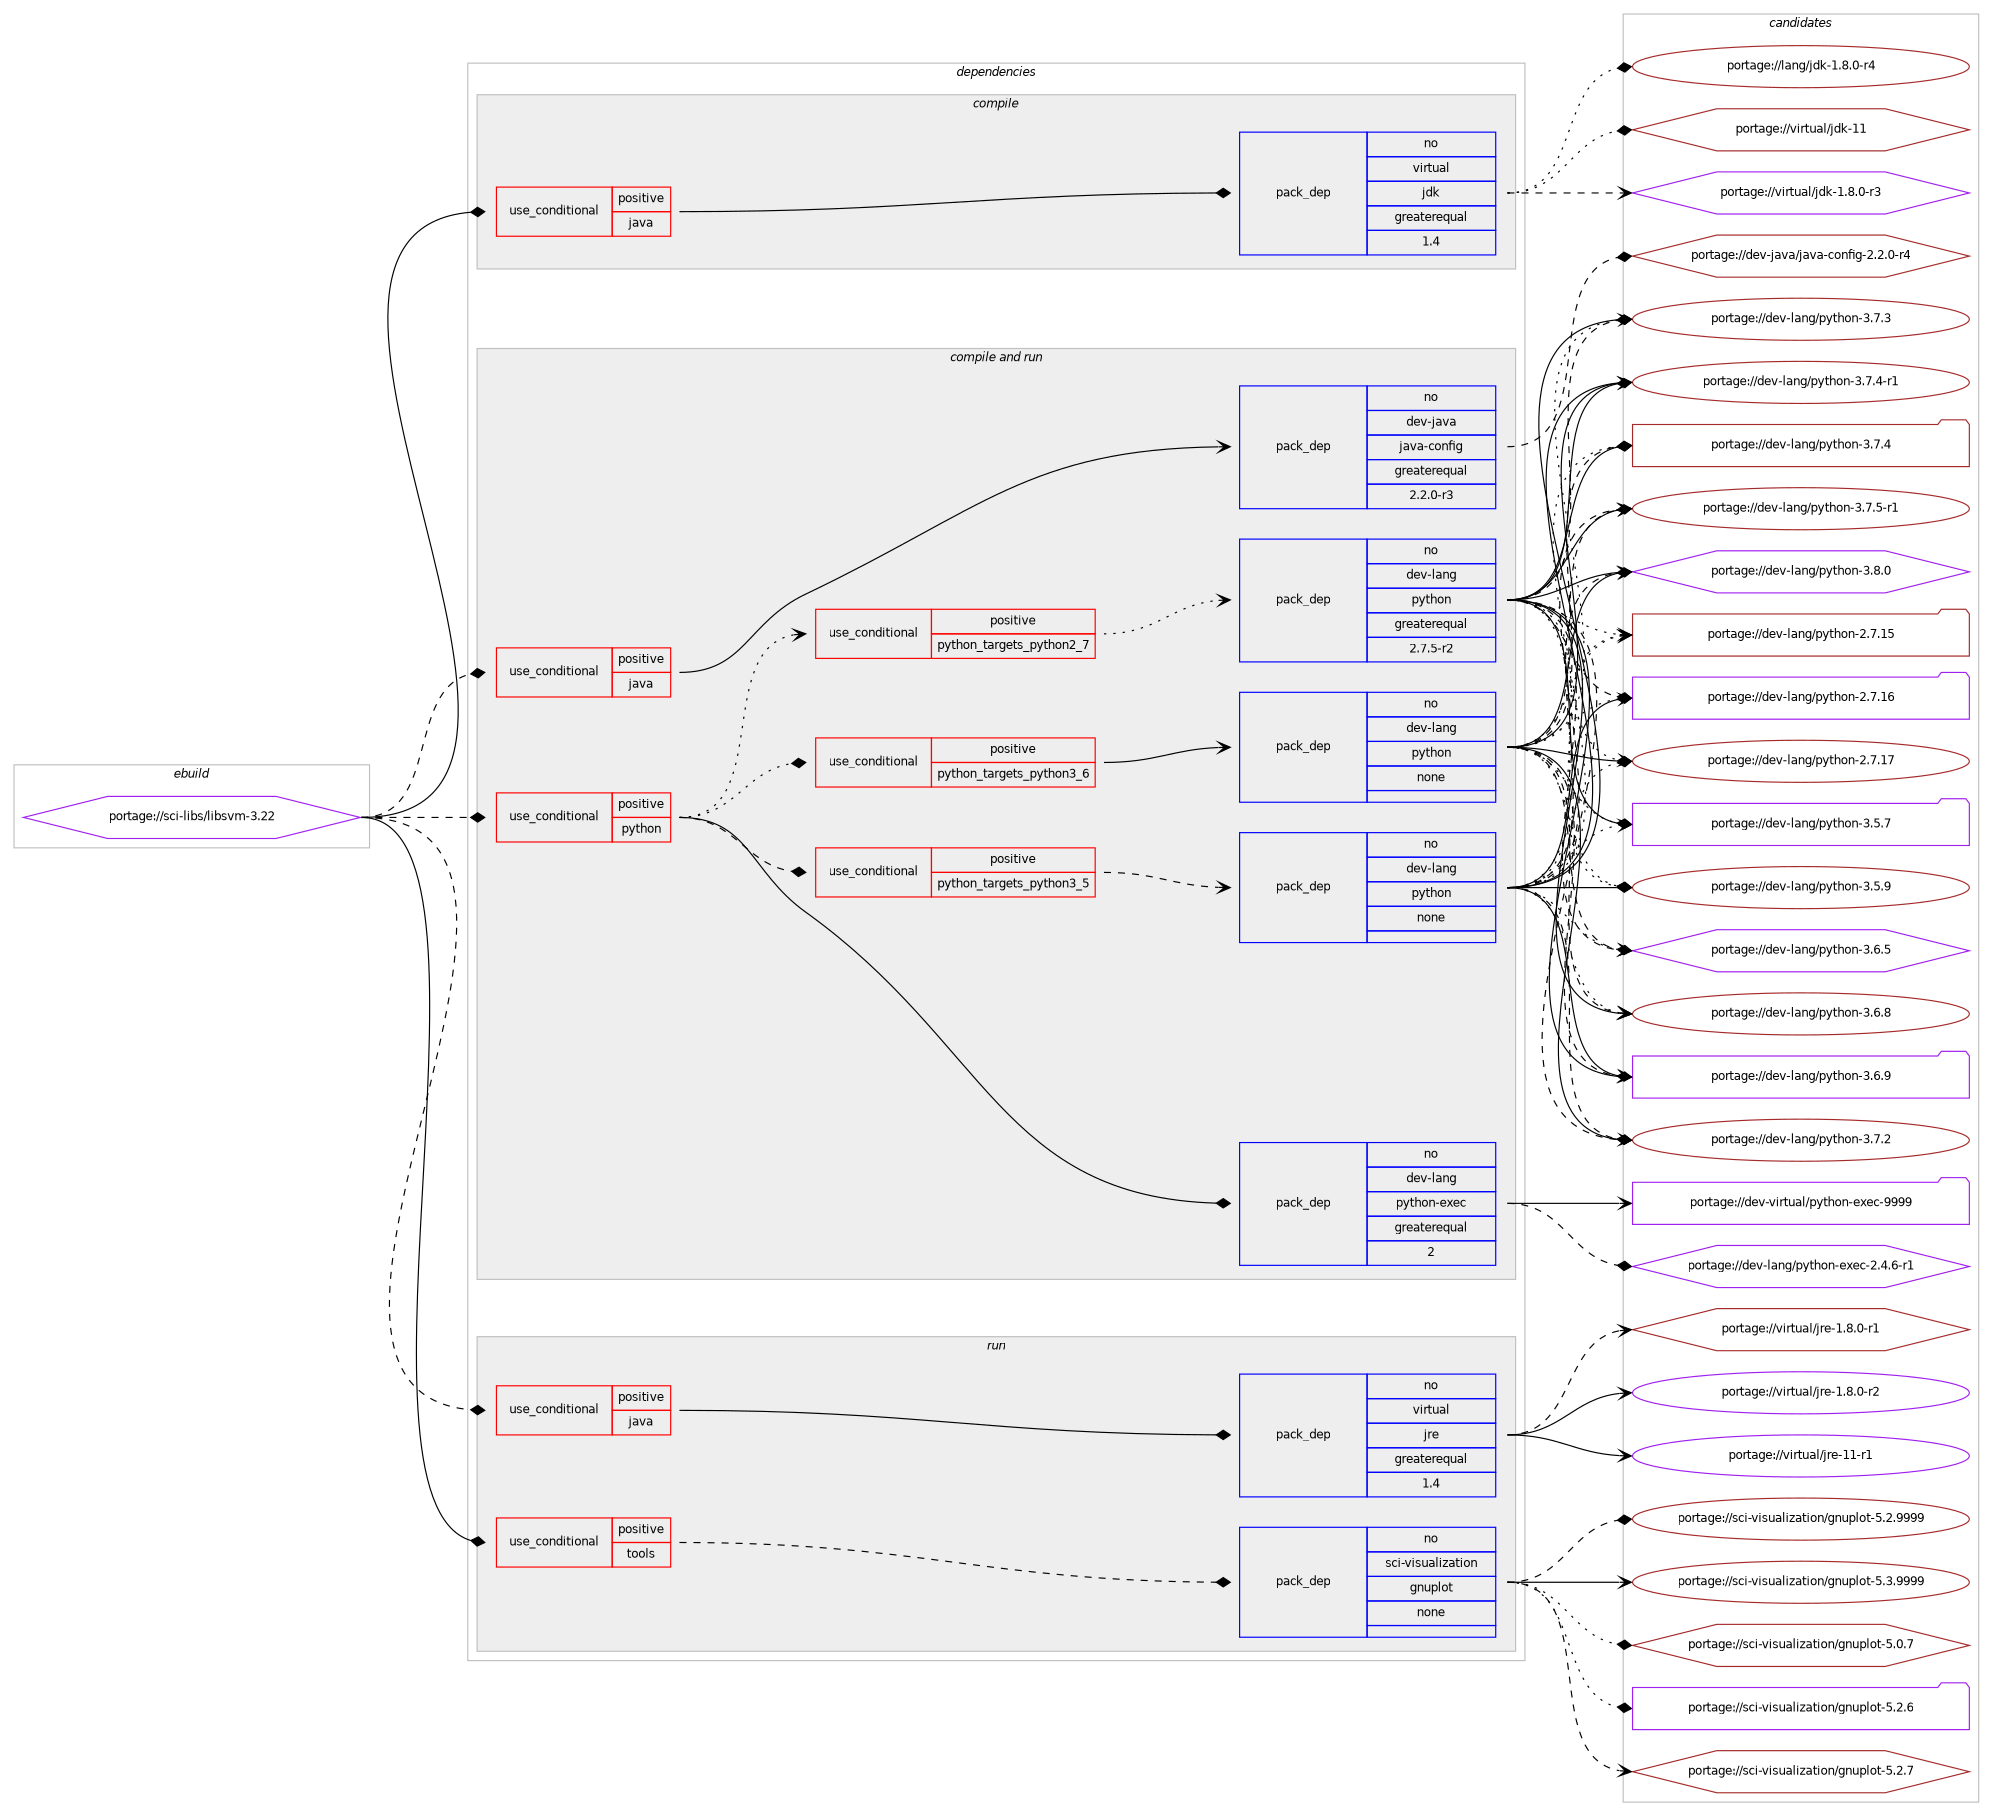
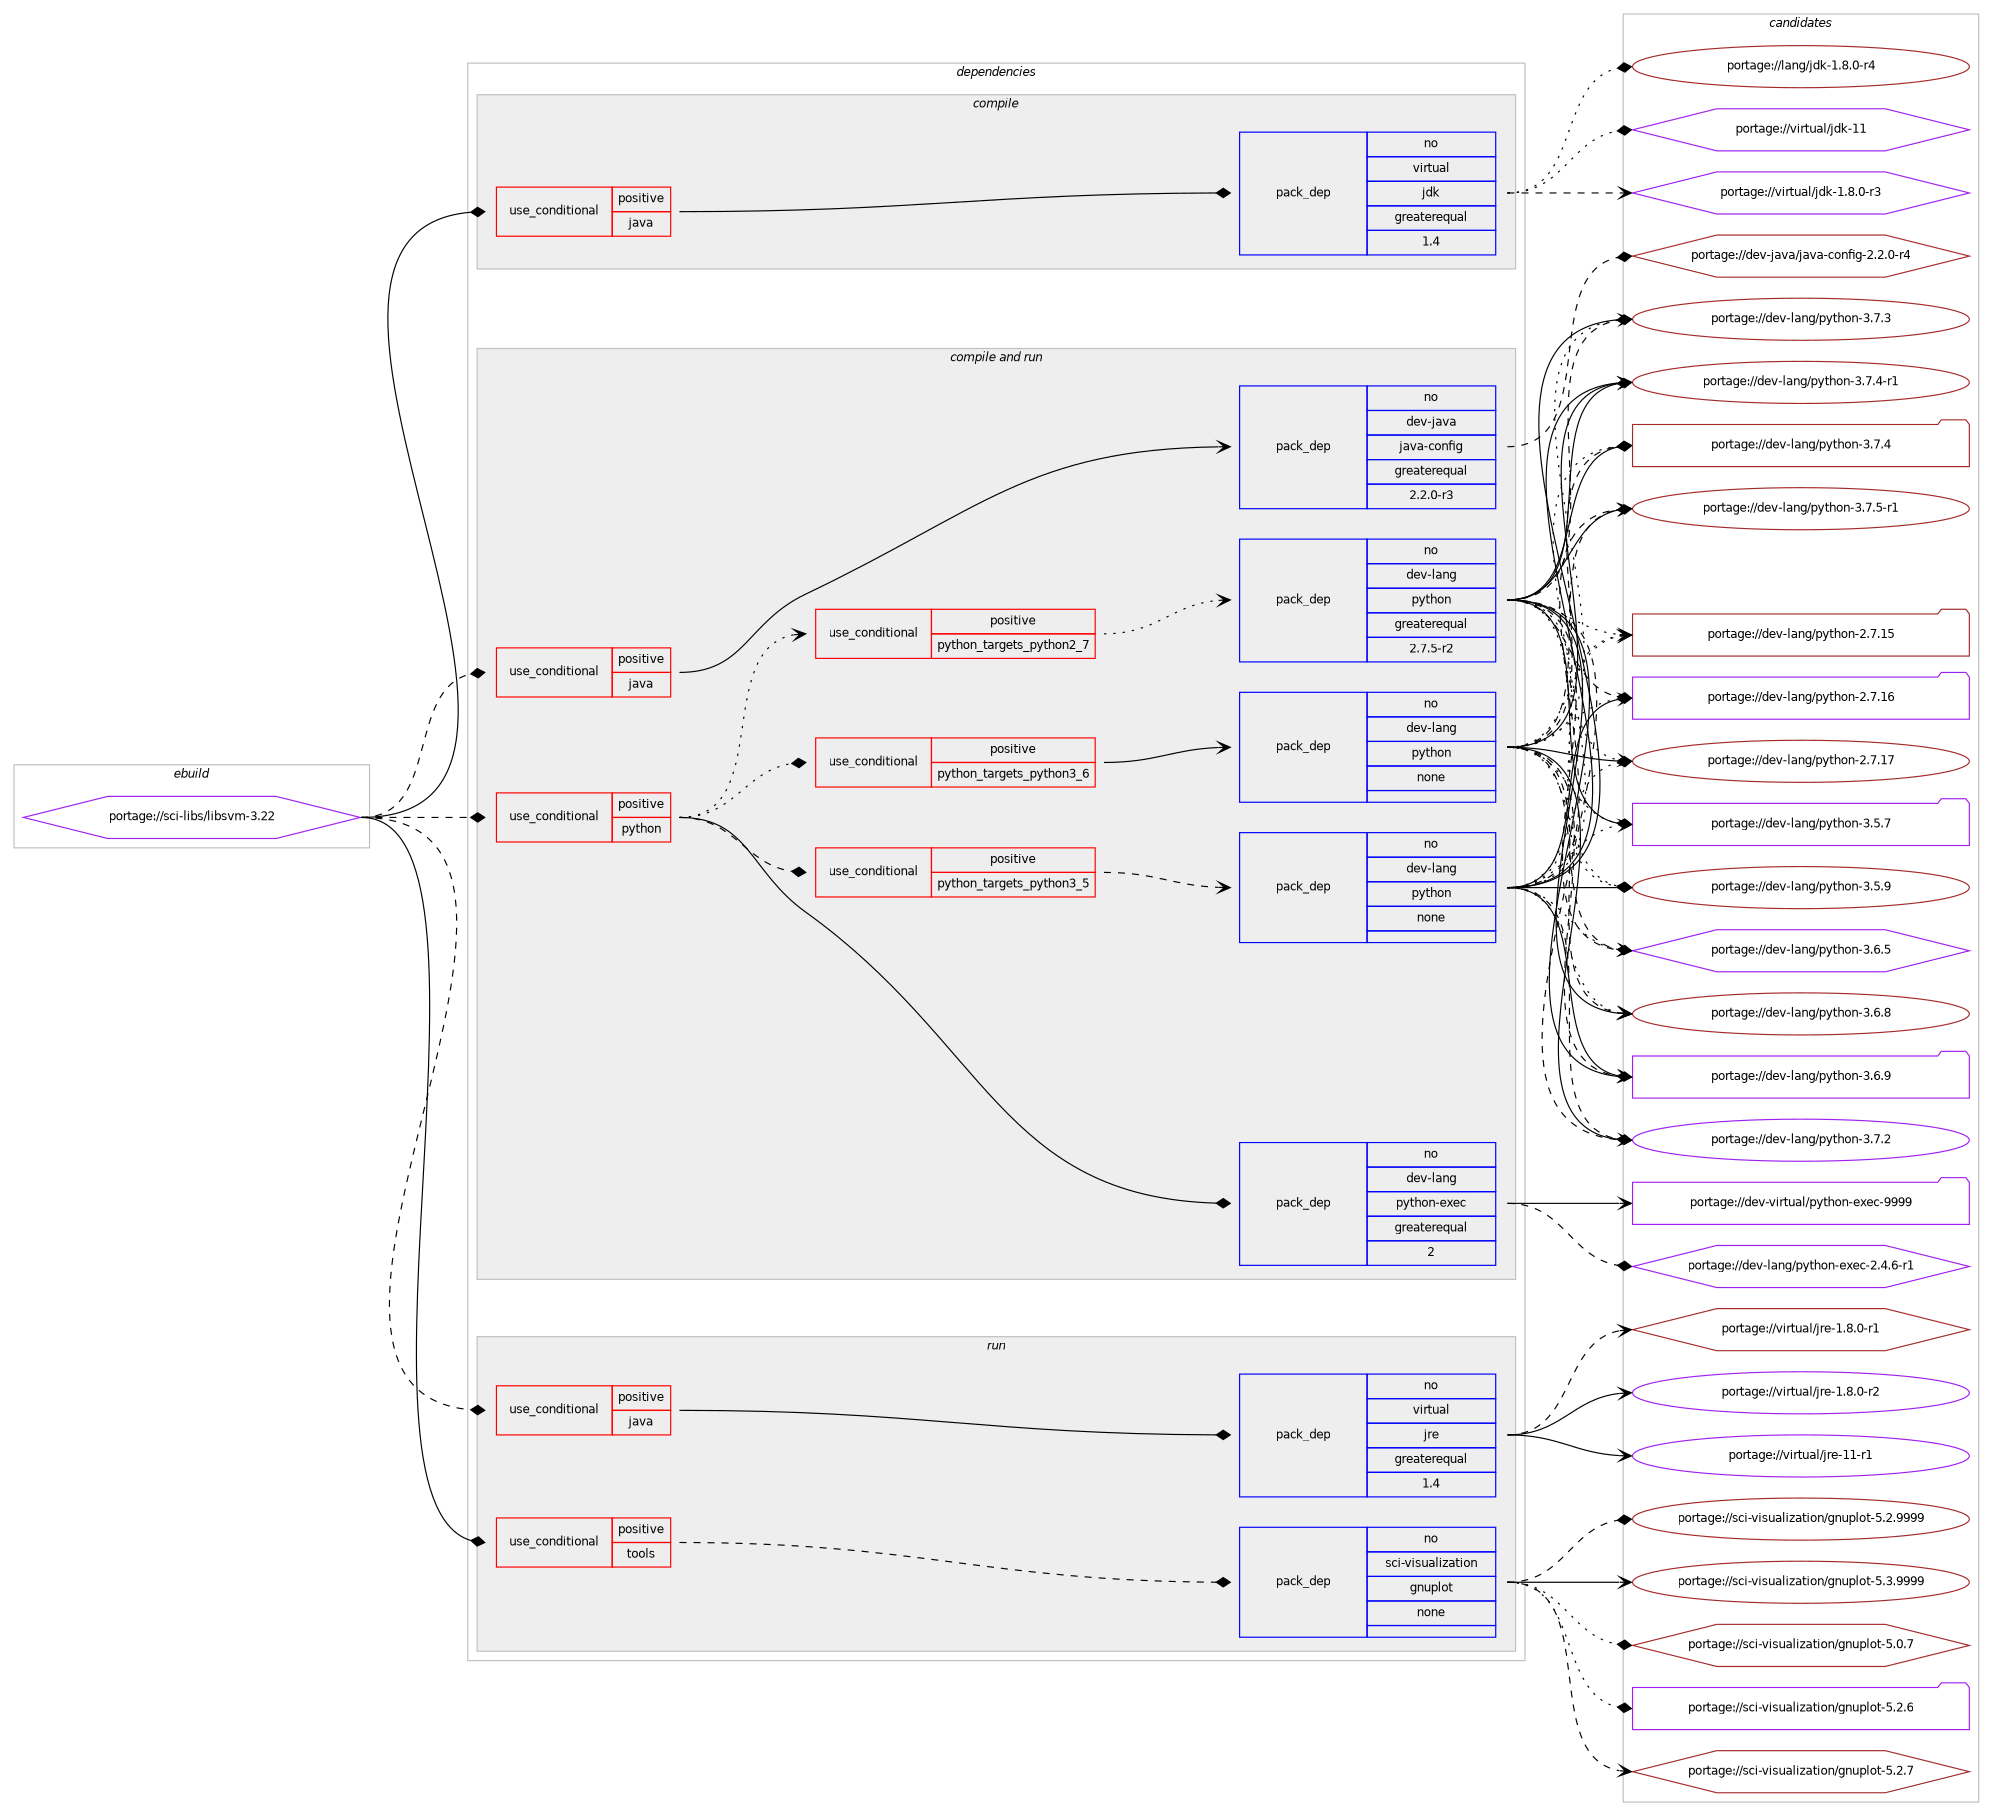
(1801, 130) -> (1801, 130)
(1801, 572) -> none
(1801, 1140) -> (1801, 1140)
